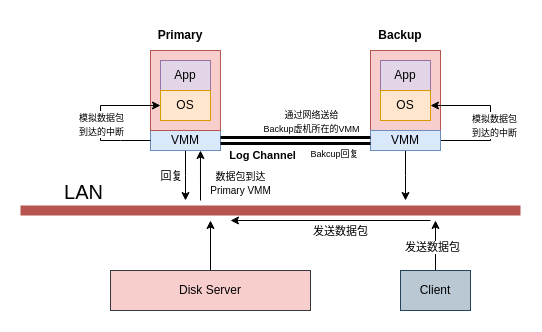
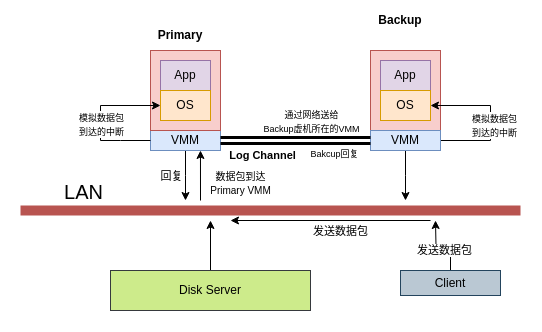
(401, 36) -> (401, 21)
(211, 291) -> (211, 291)
(436, 291) -> (451, 283)
